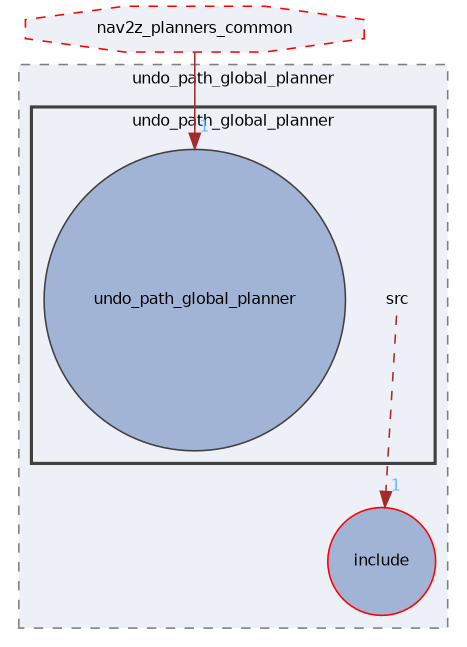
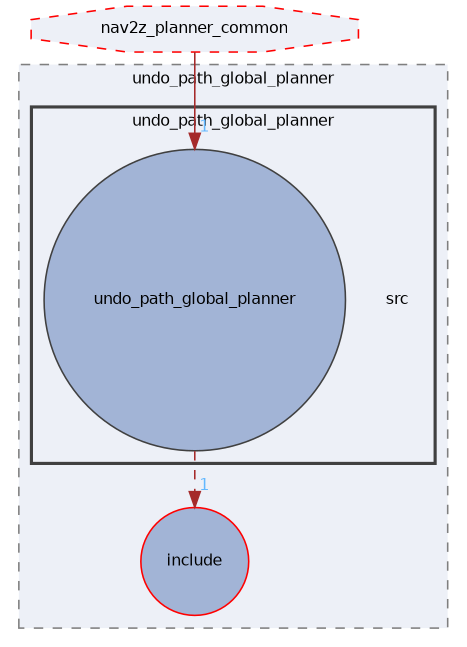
(195, 29) -> (195, 29)
(391, 403) -> (195, 473)
